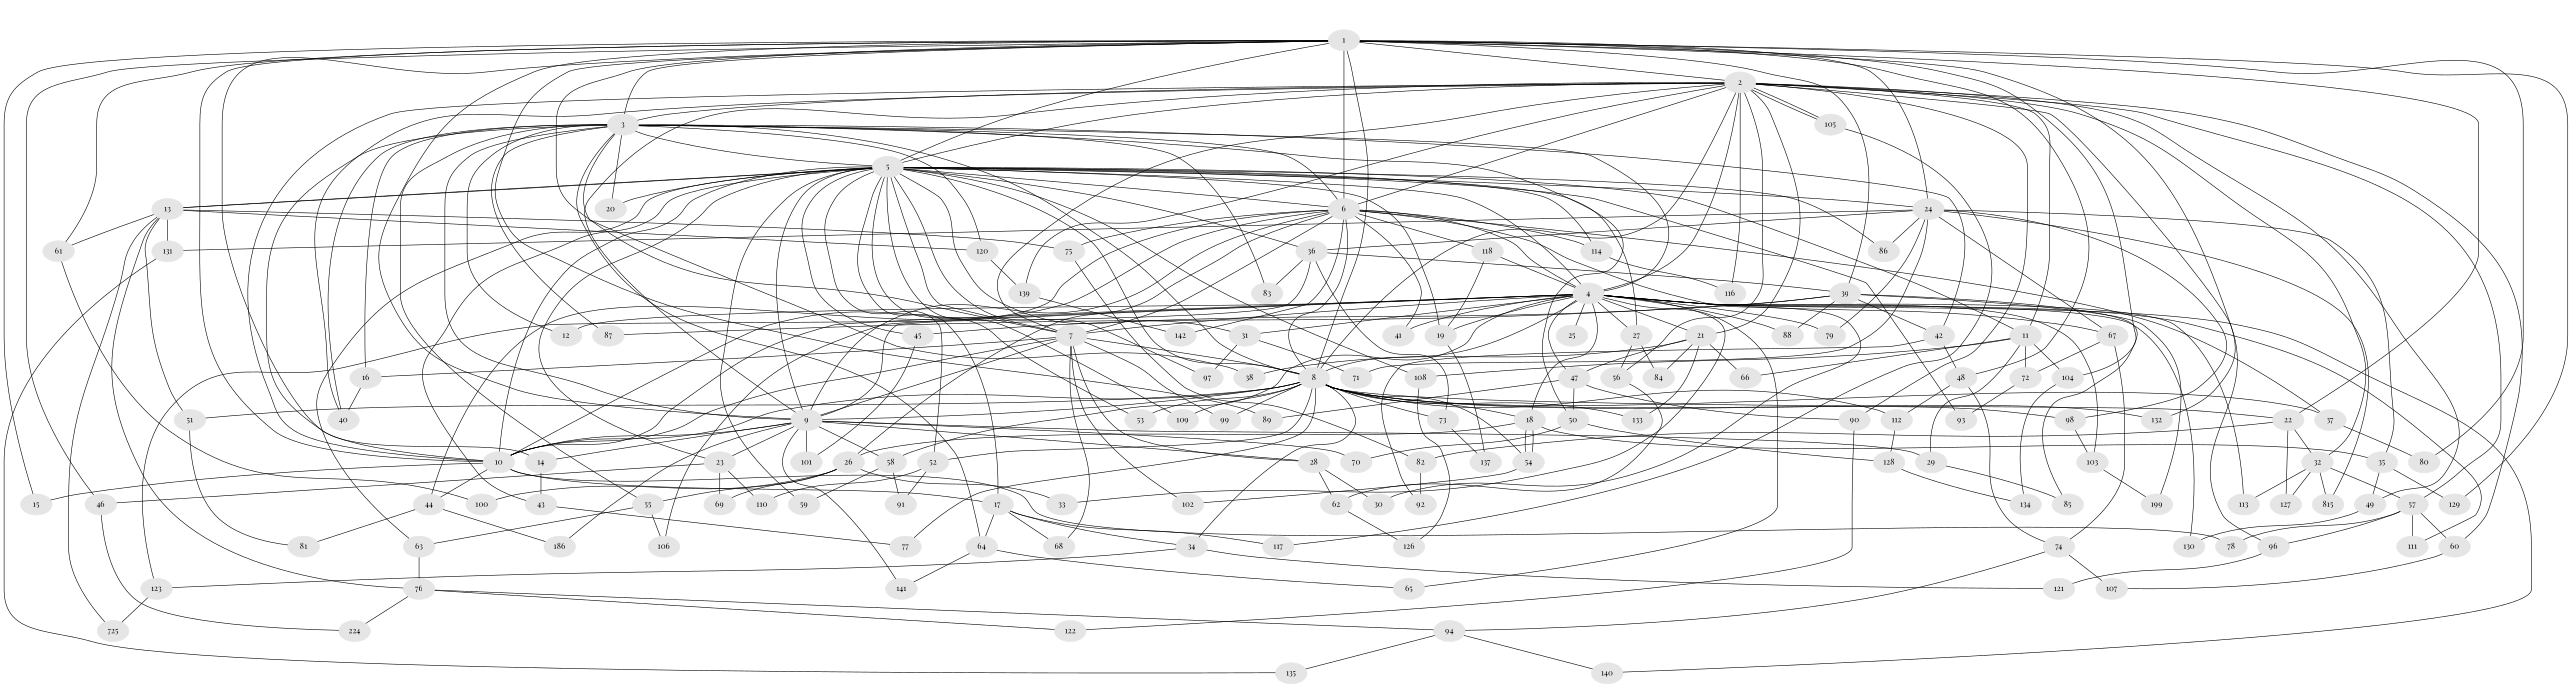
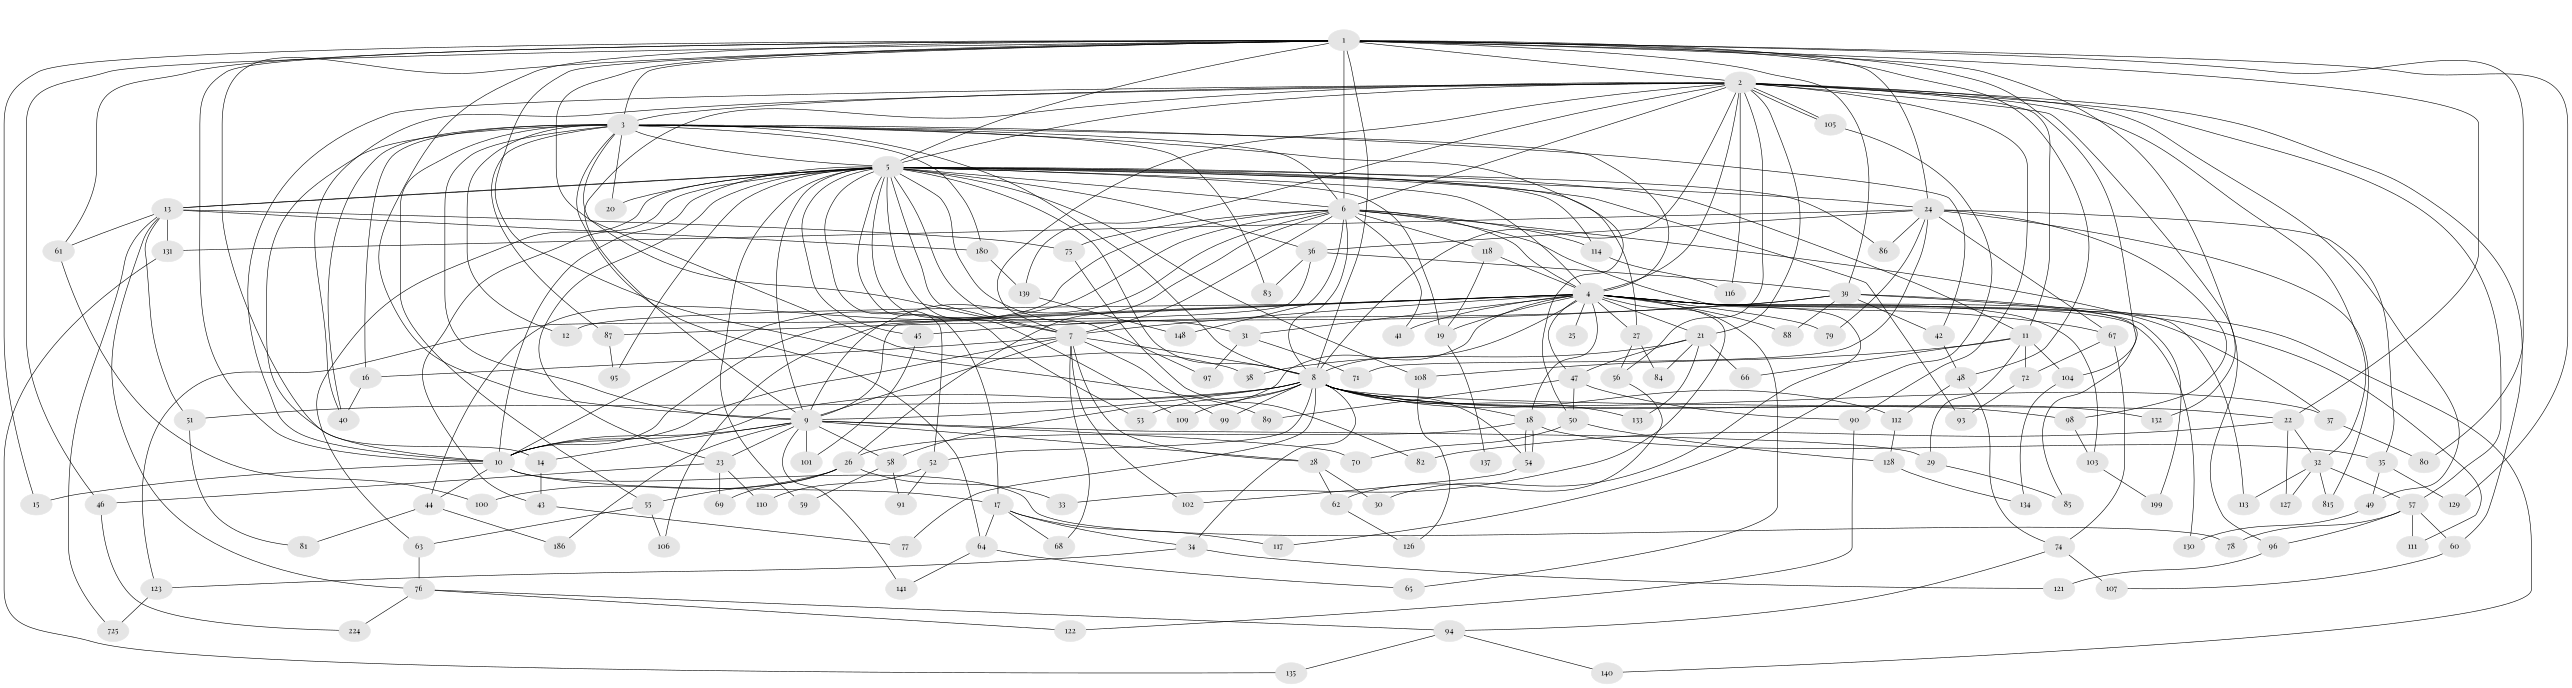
(982, 251) -> (982, 251)
(1180, 336) -> (1180, 336)
none -> (614, 378)
(1443, 420) -> none
(1421, 504) -> none
